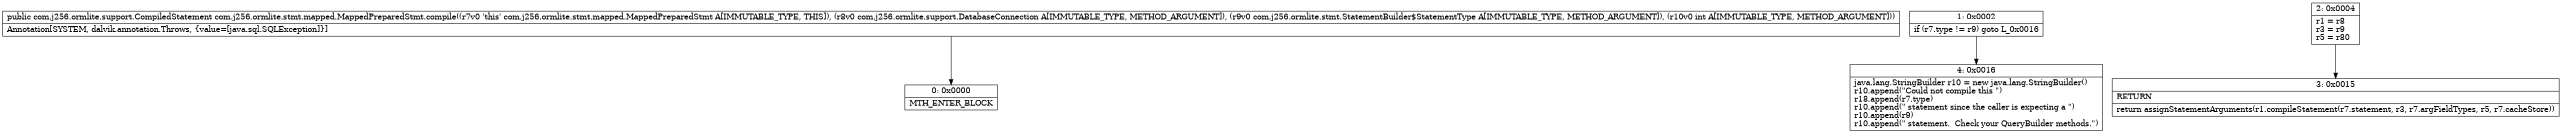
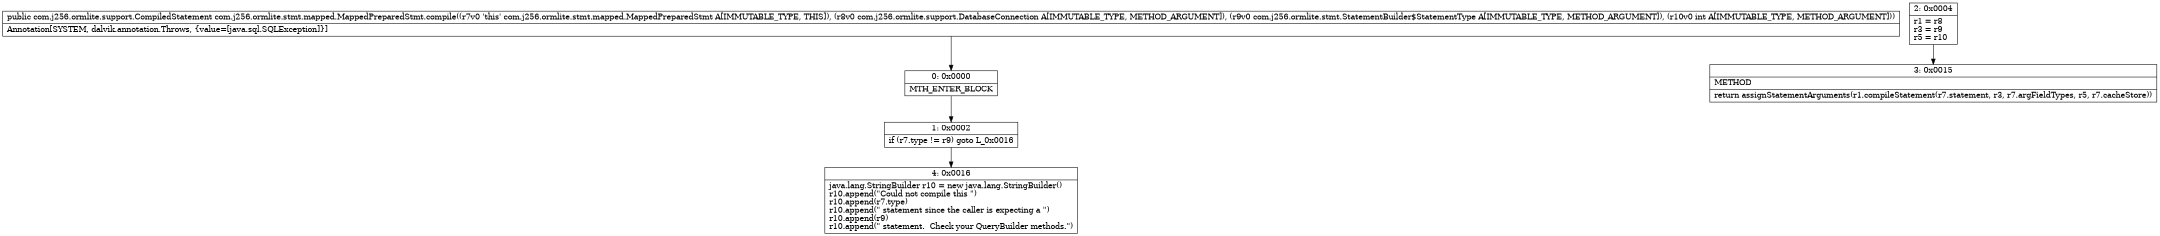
(2333, 38) -> (1931, 38)
(2134, 97) -> (1733, 83)
(1894, 99) -> (869, 202)
none -> (951, 106)
